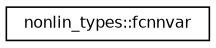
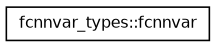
(108, 24) -> (108, 24)
